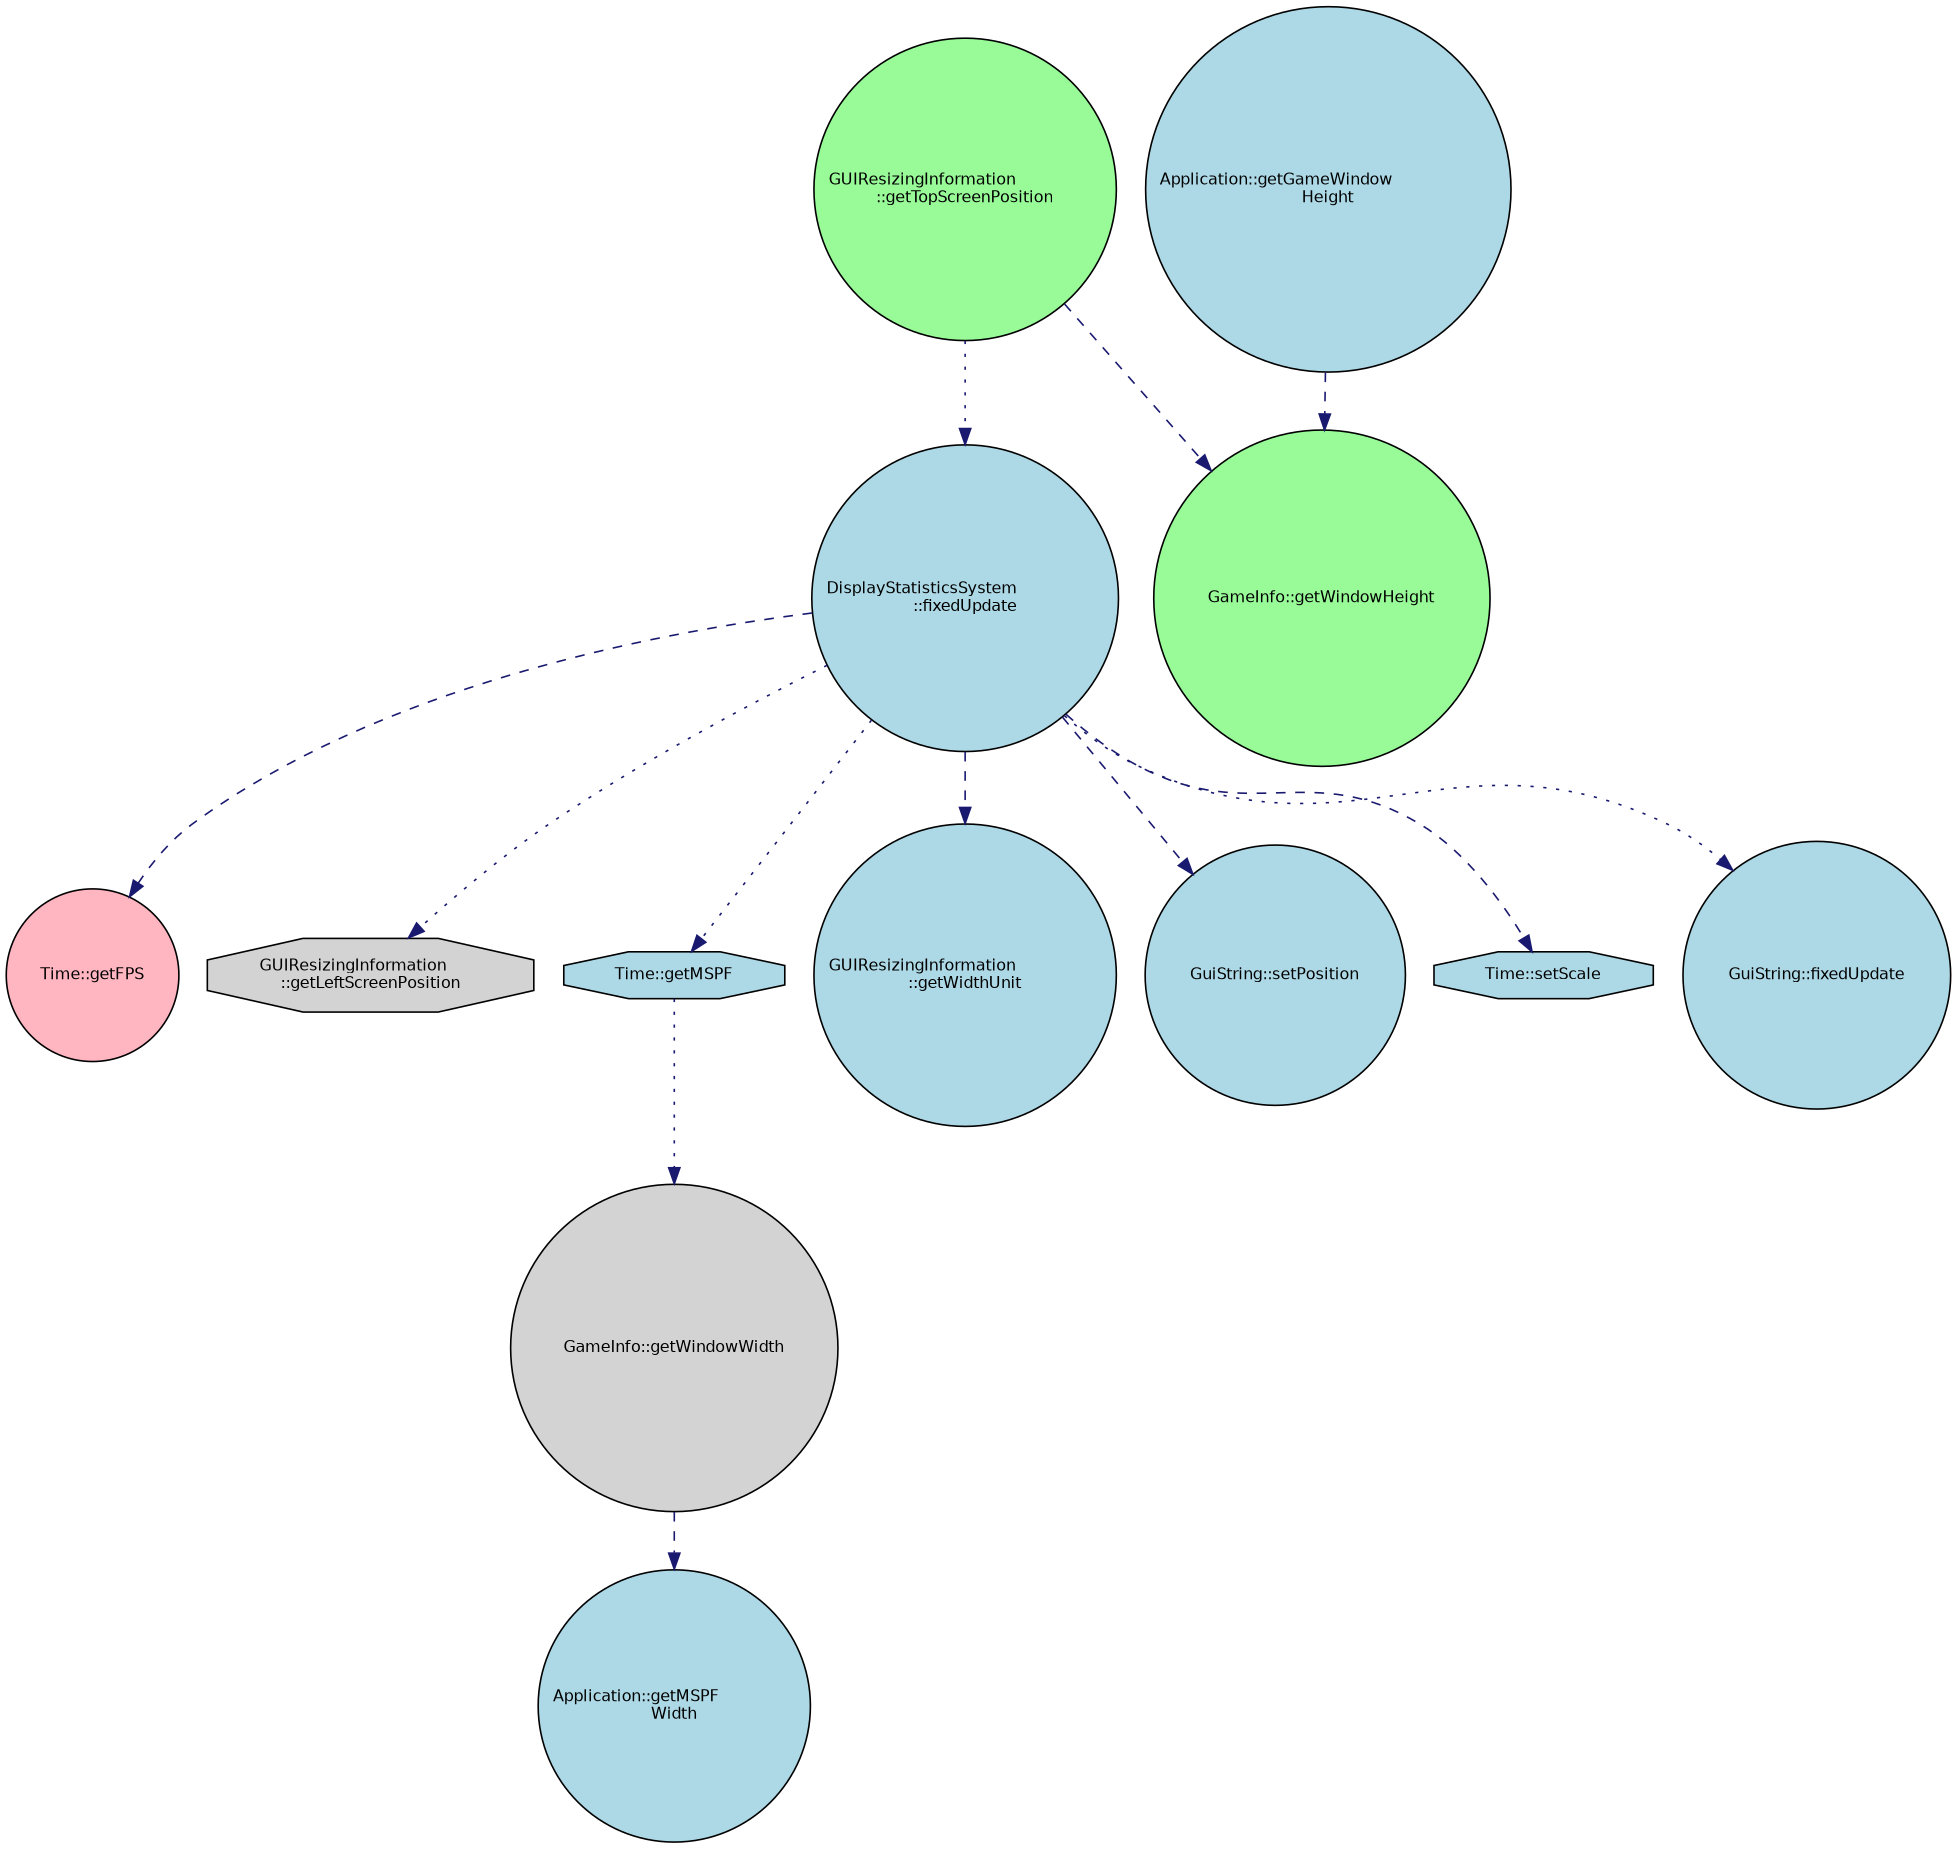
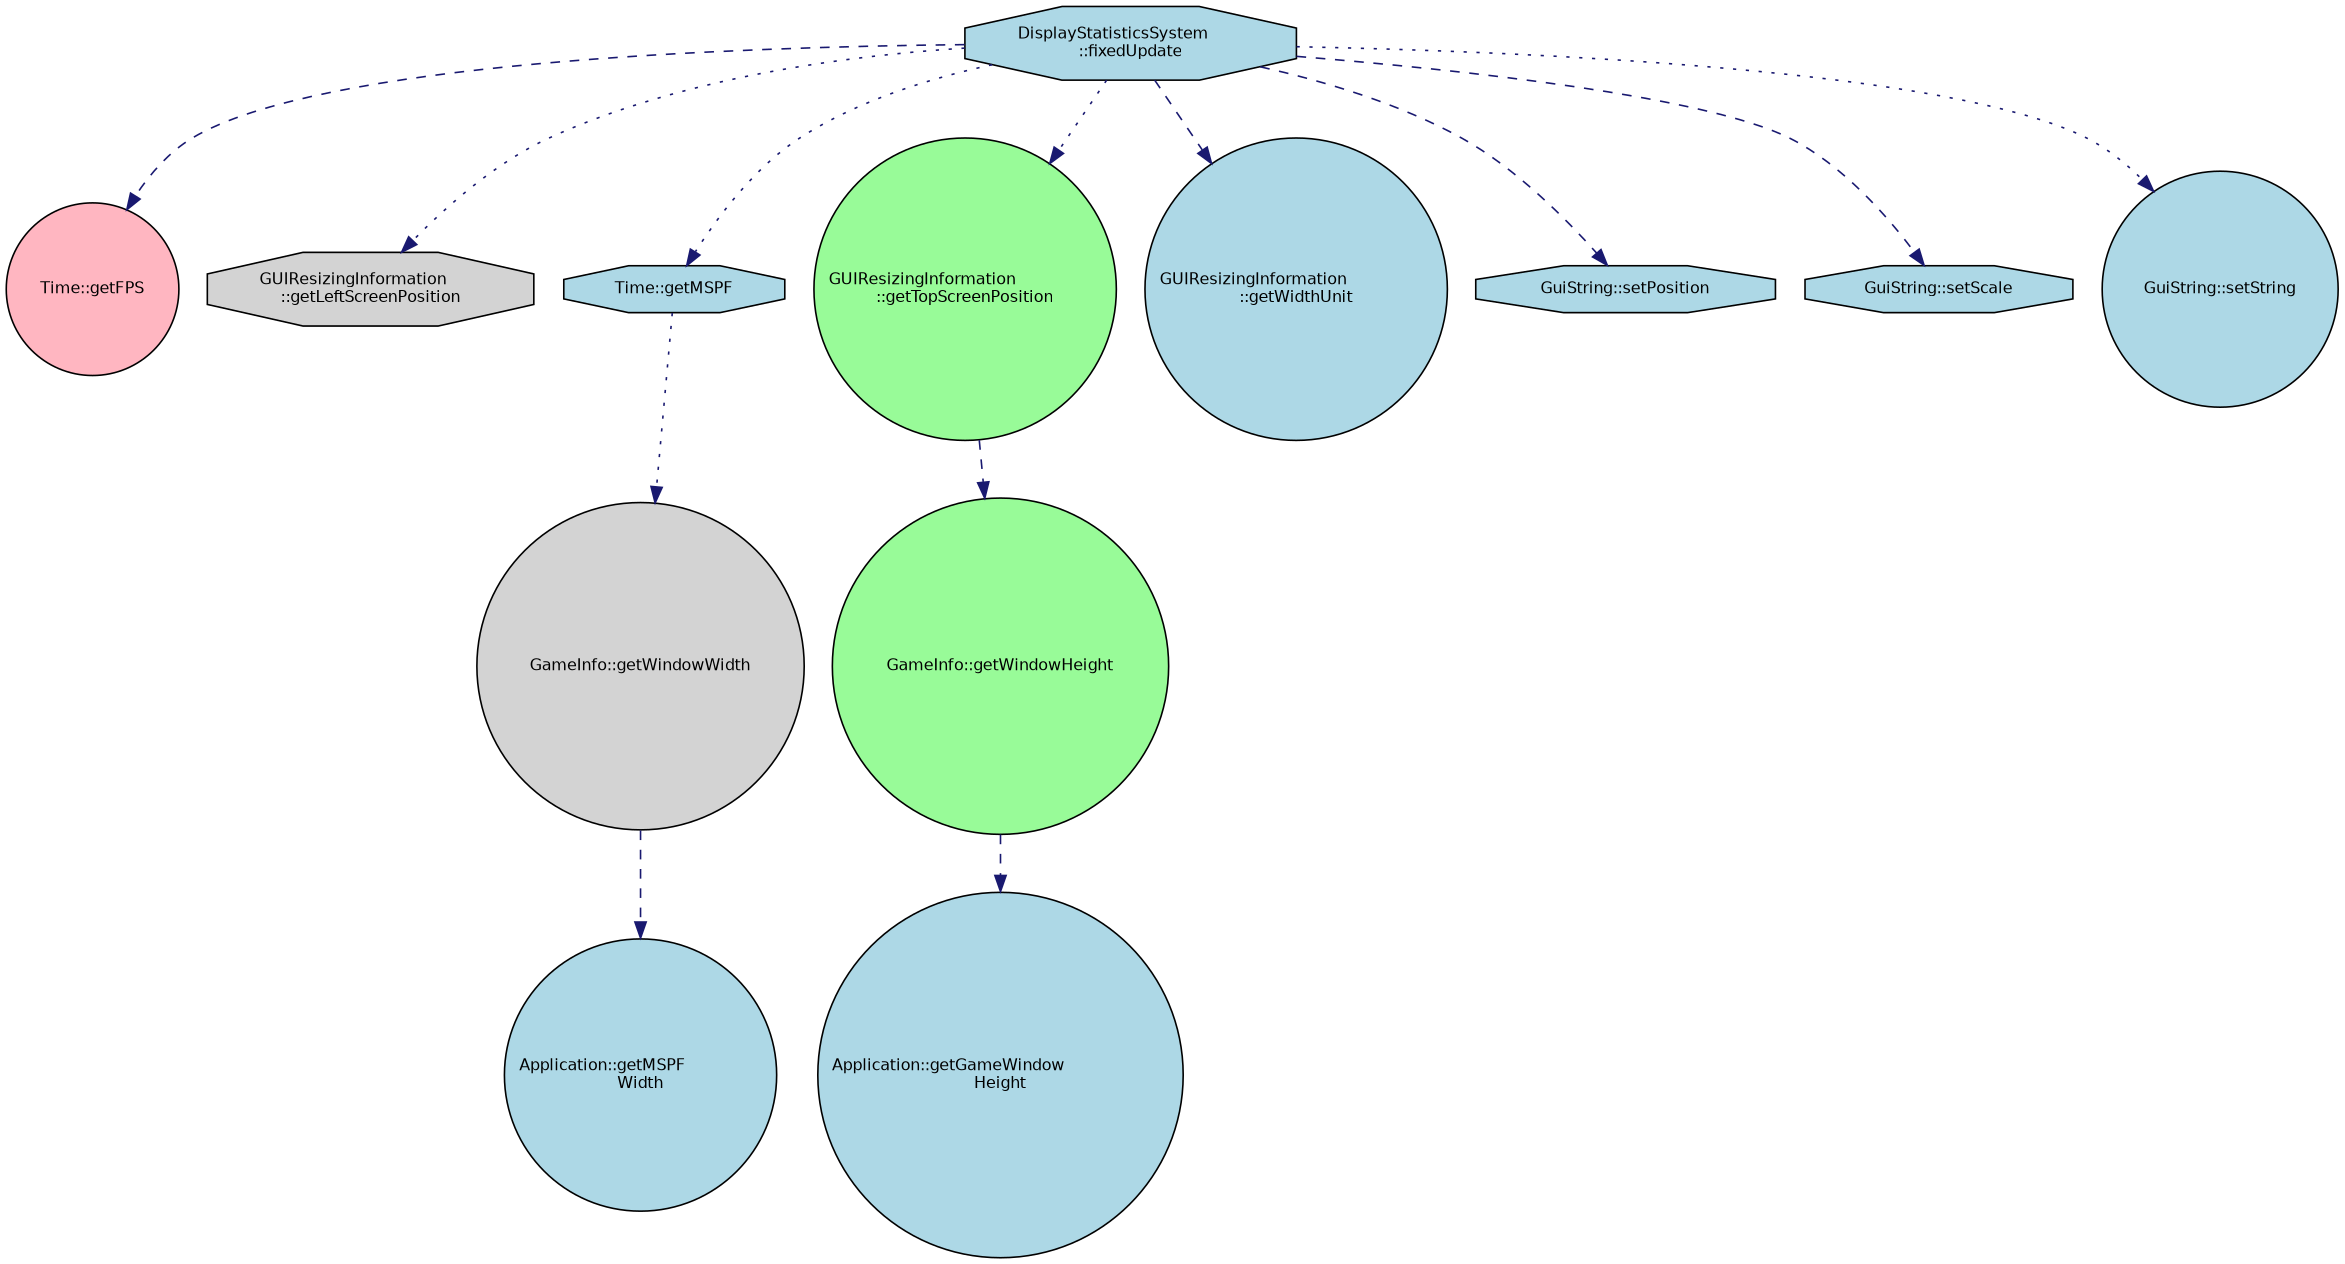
(965, 385) -> (1083, 115)
(1325, 393) -> (1000, 855)
(965, 598) -> (1131, 43)
(1275, 975) -> (1626, 289)
(1544, 975) -> (1939, 289)
(1817, 975) -> (2220, 289)
